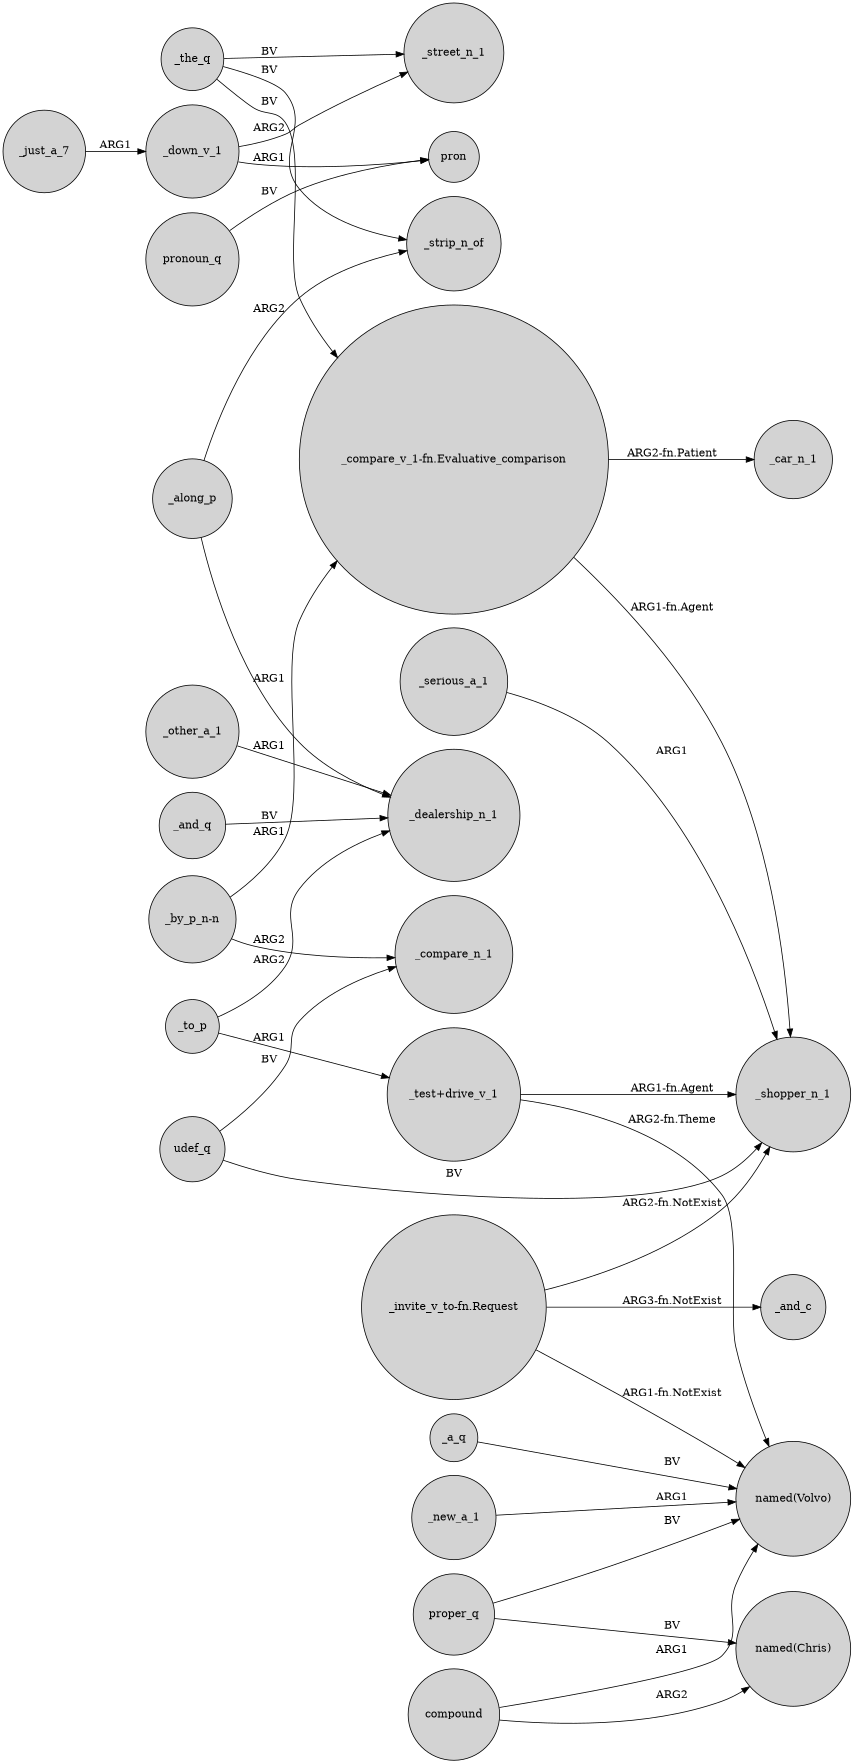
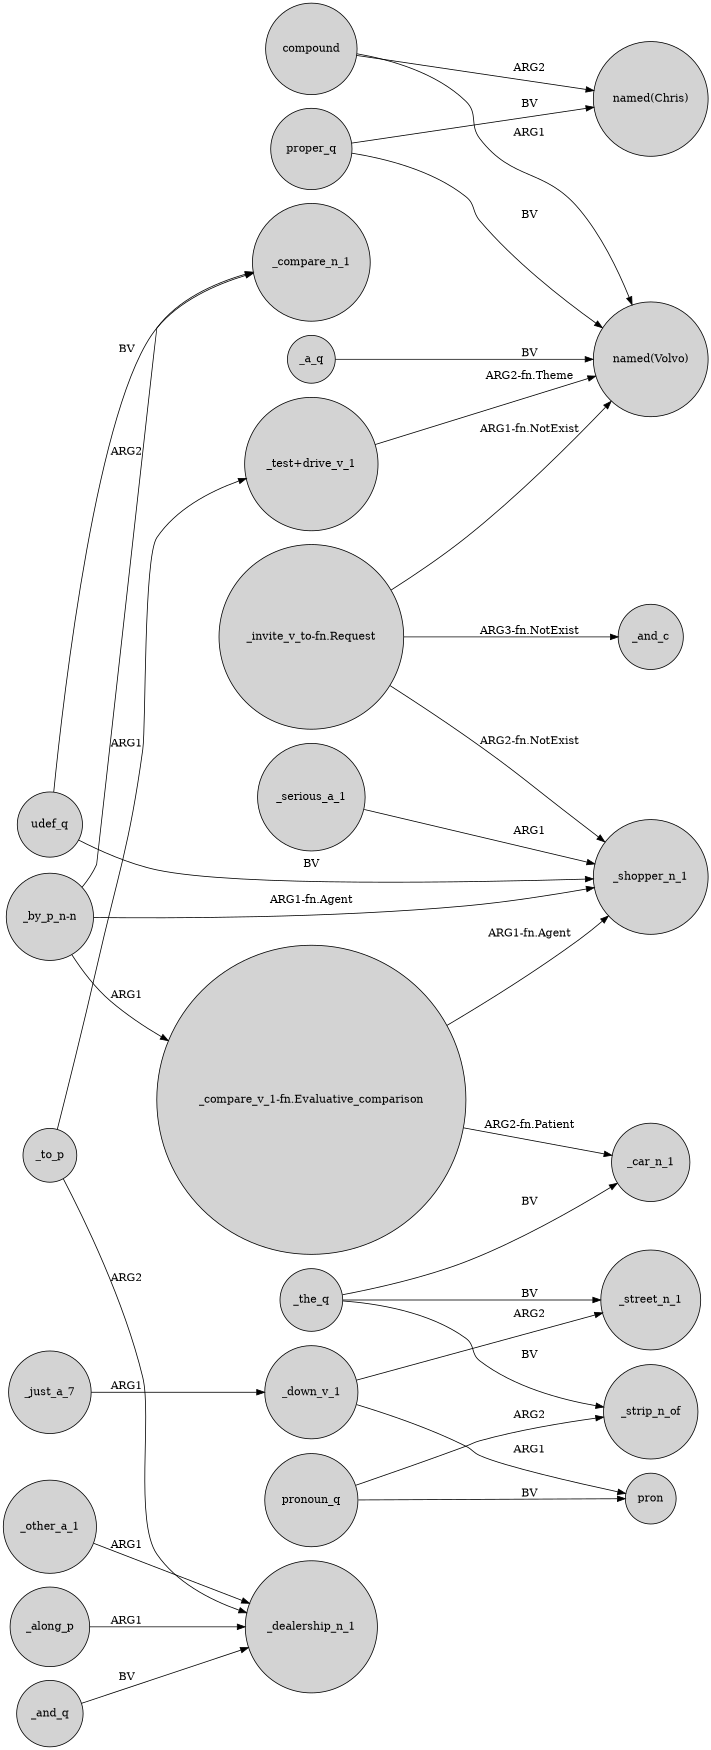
(295, 200) -> (482, 1255)
(272, 327) -> (473, 1443)
(624, 1094) -> (341, 914)
(454, 1518) -> none
